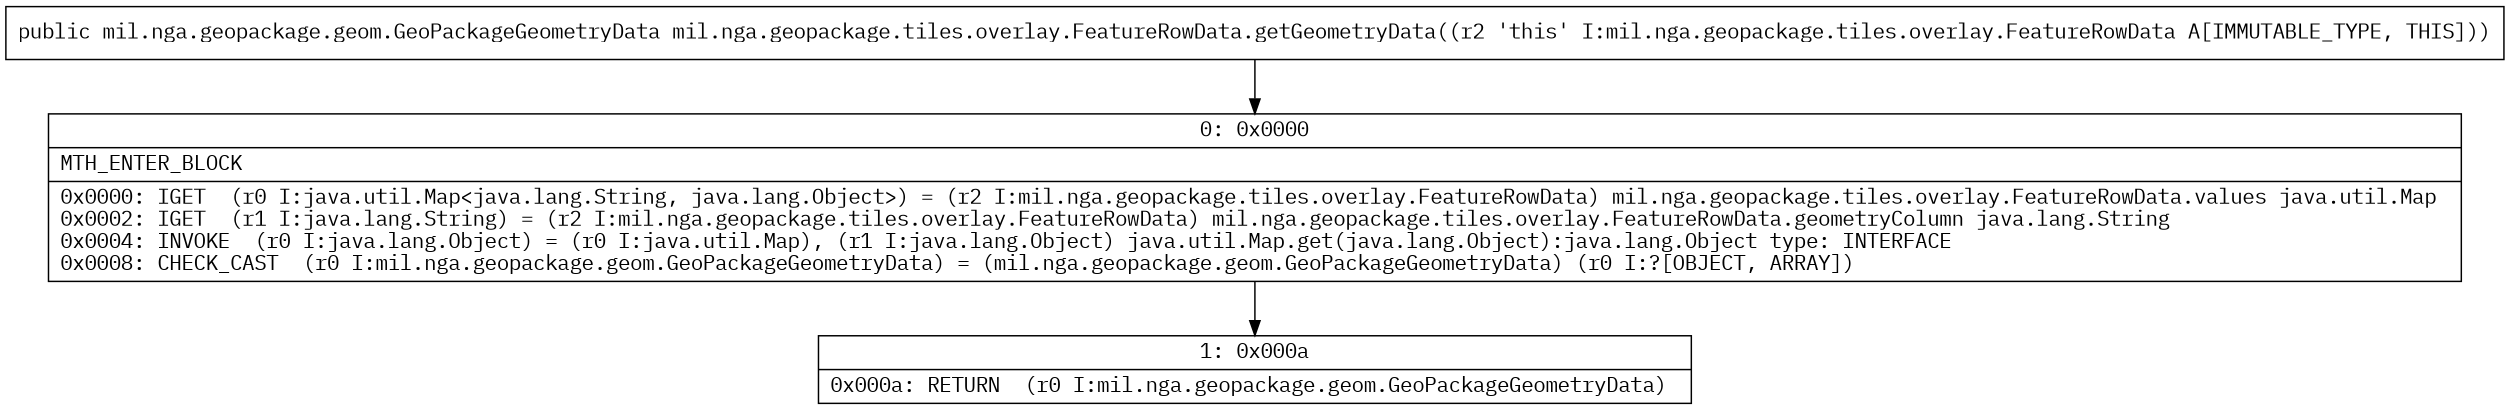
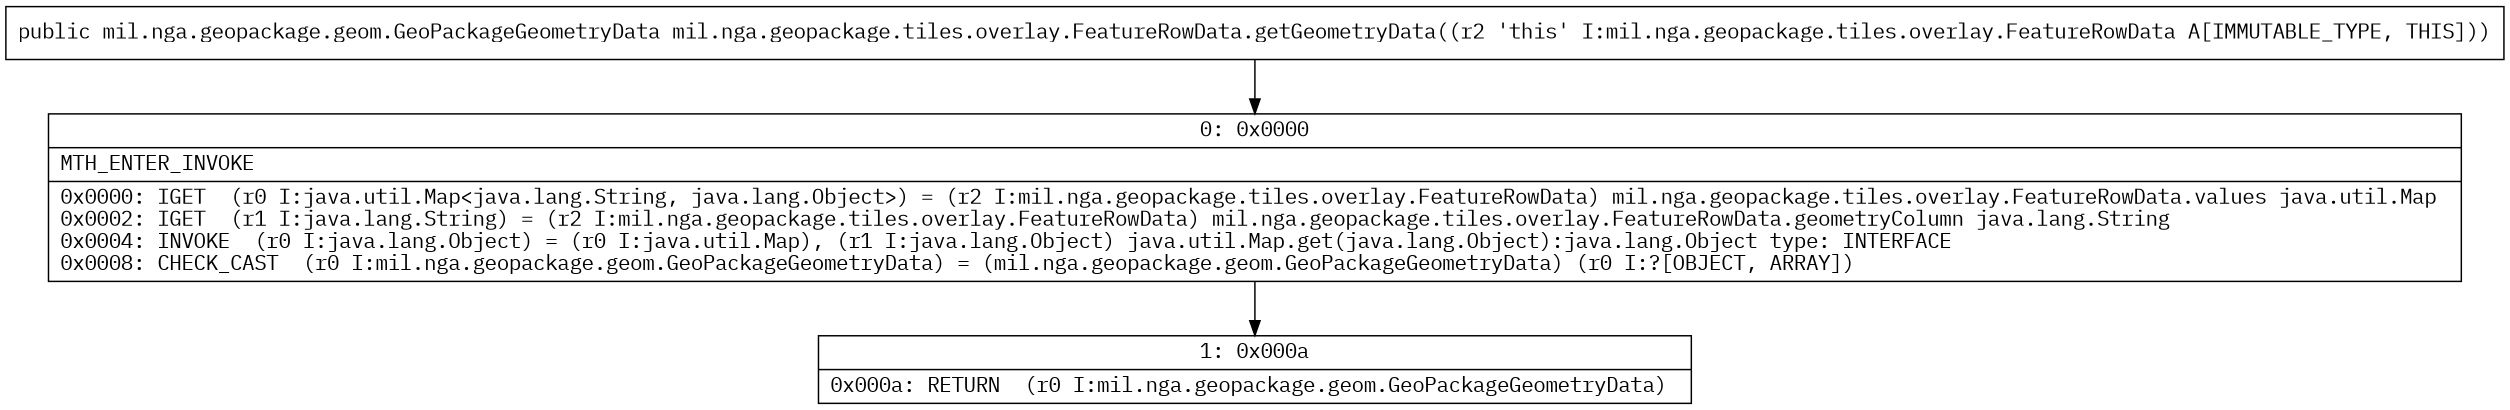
(151, 164) -> (158, 164)
